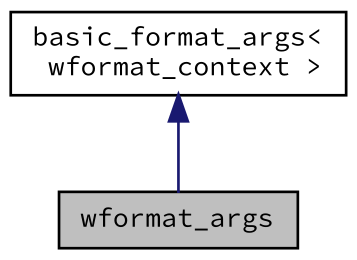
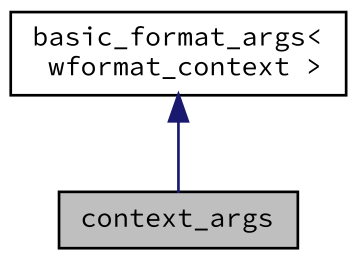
(178, 220) -> (178, 220)
